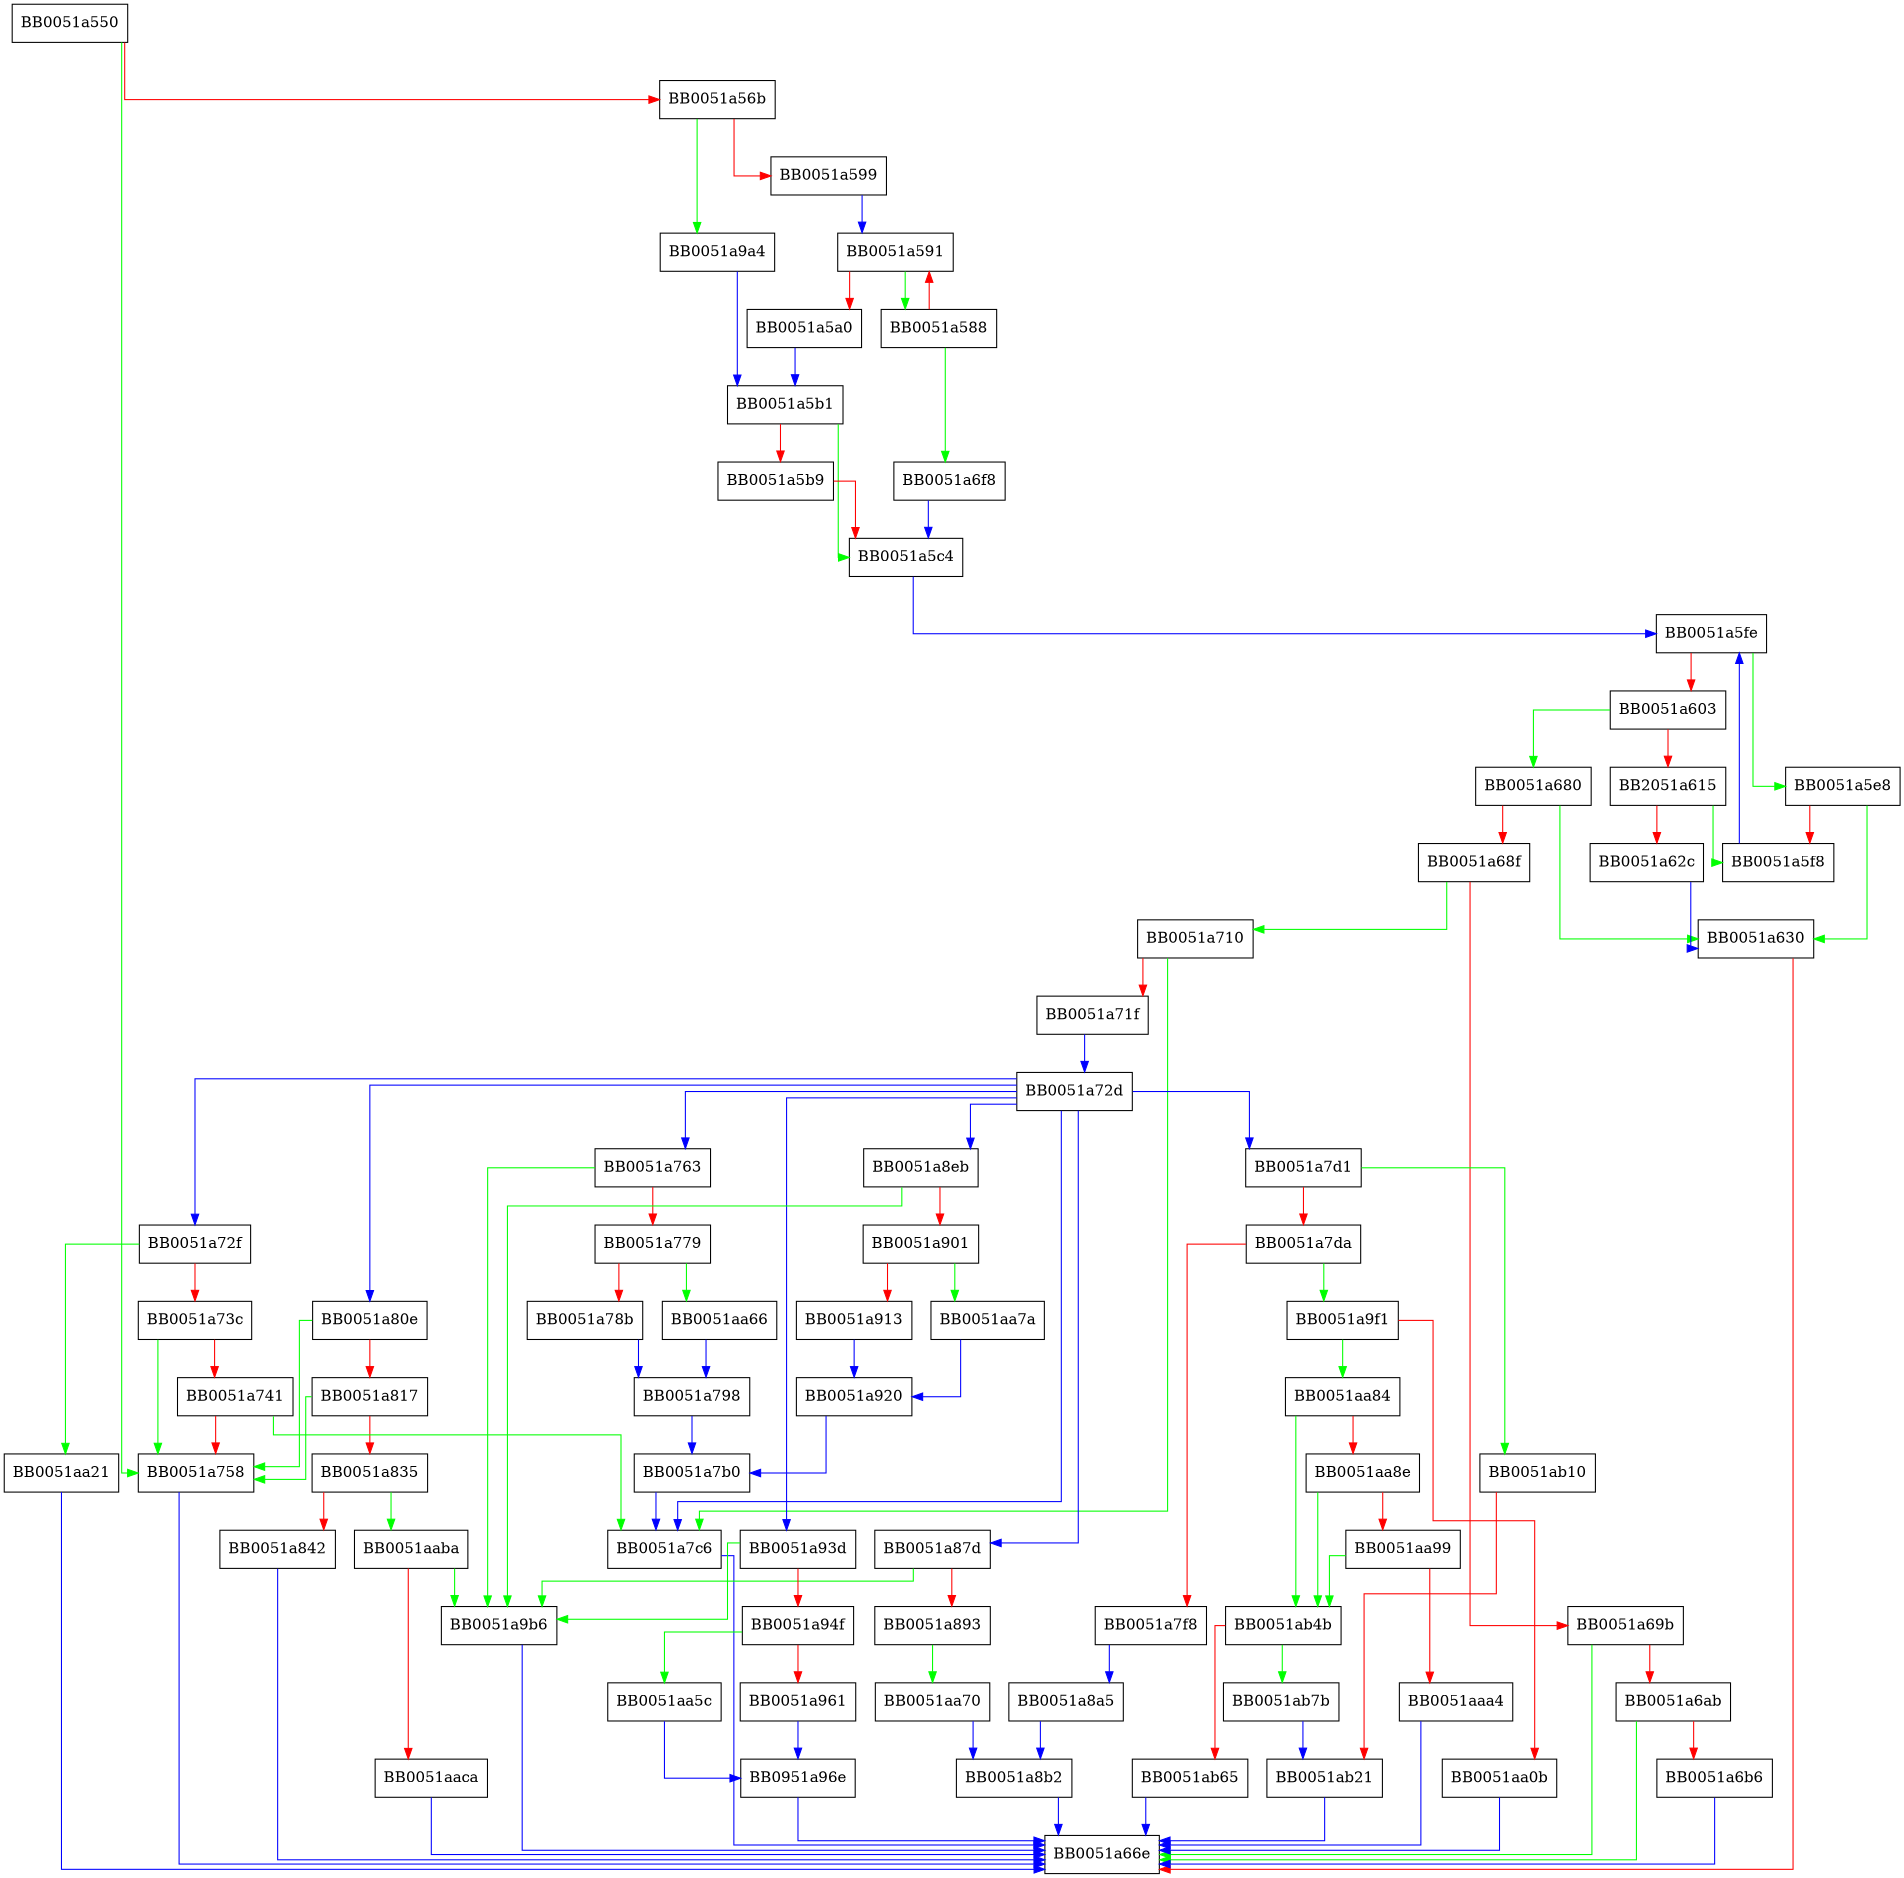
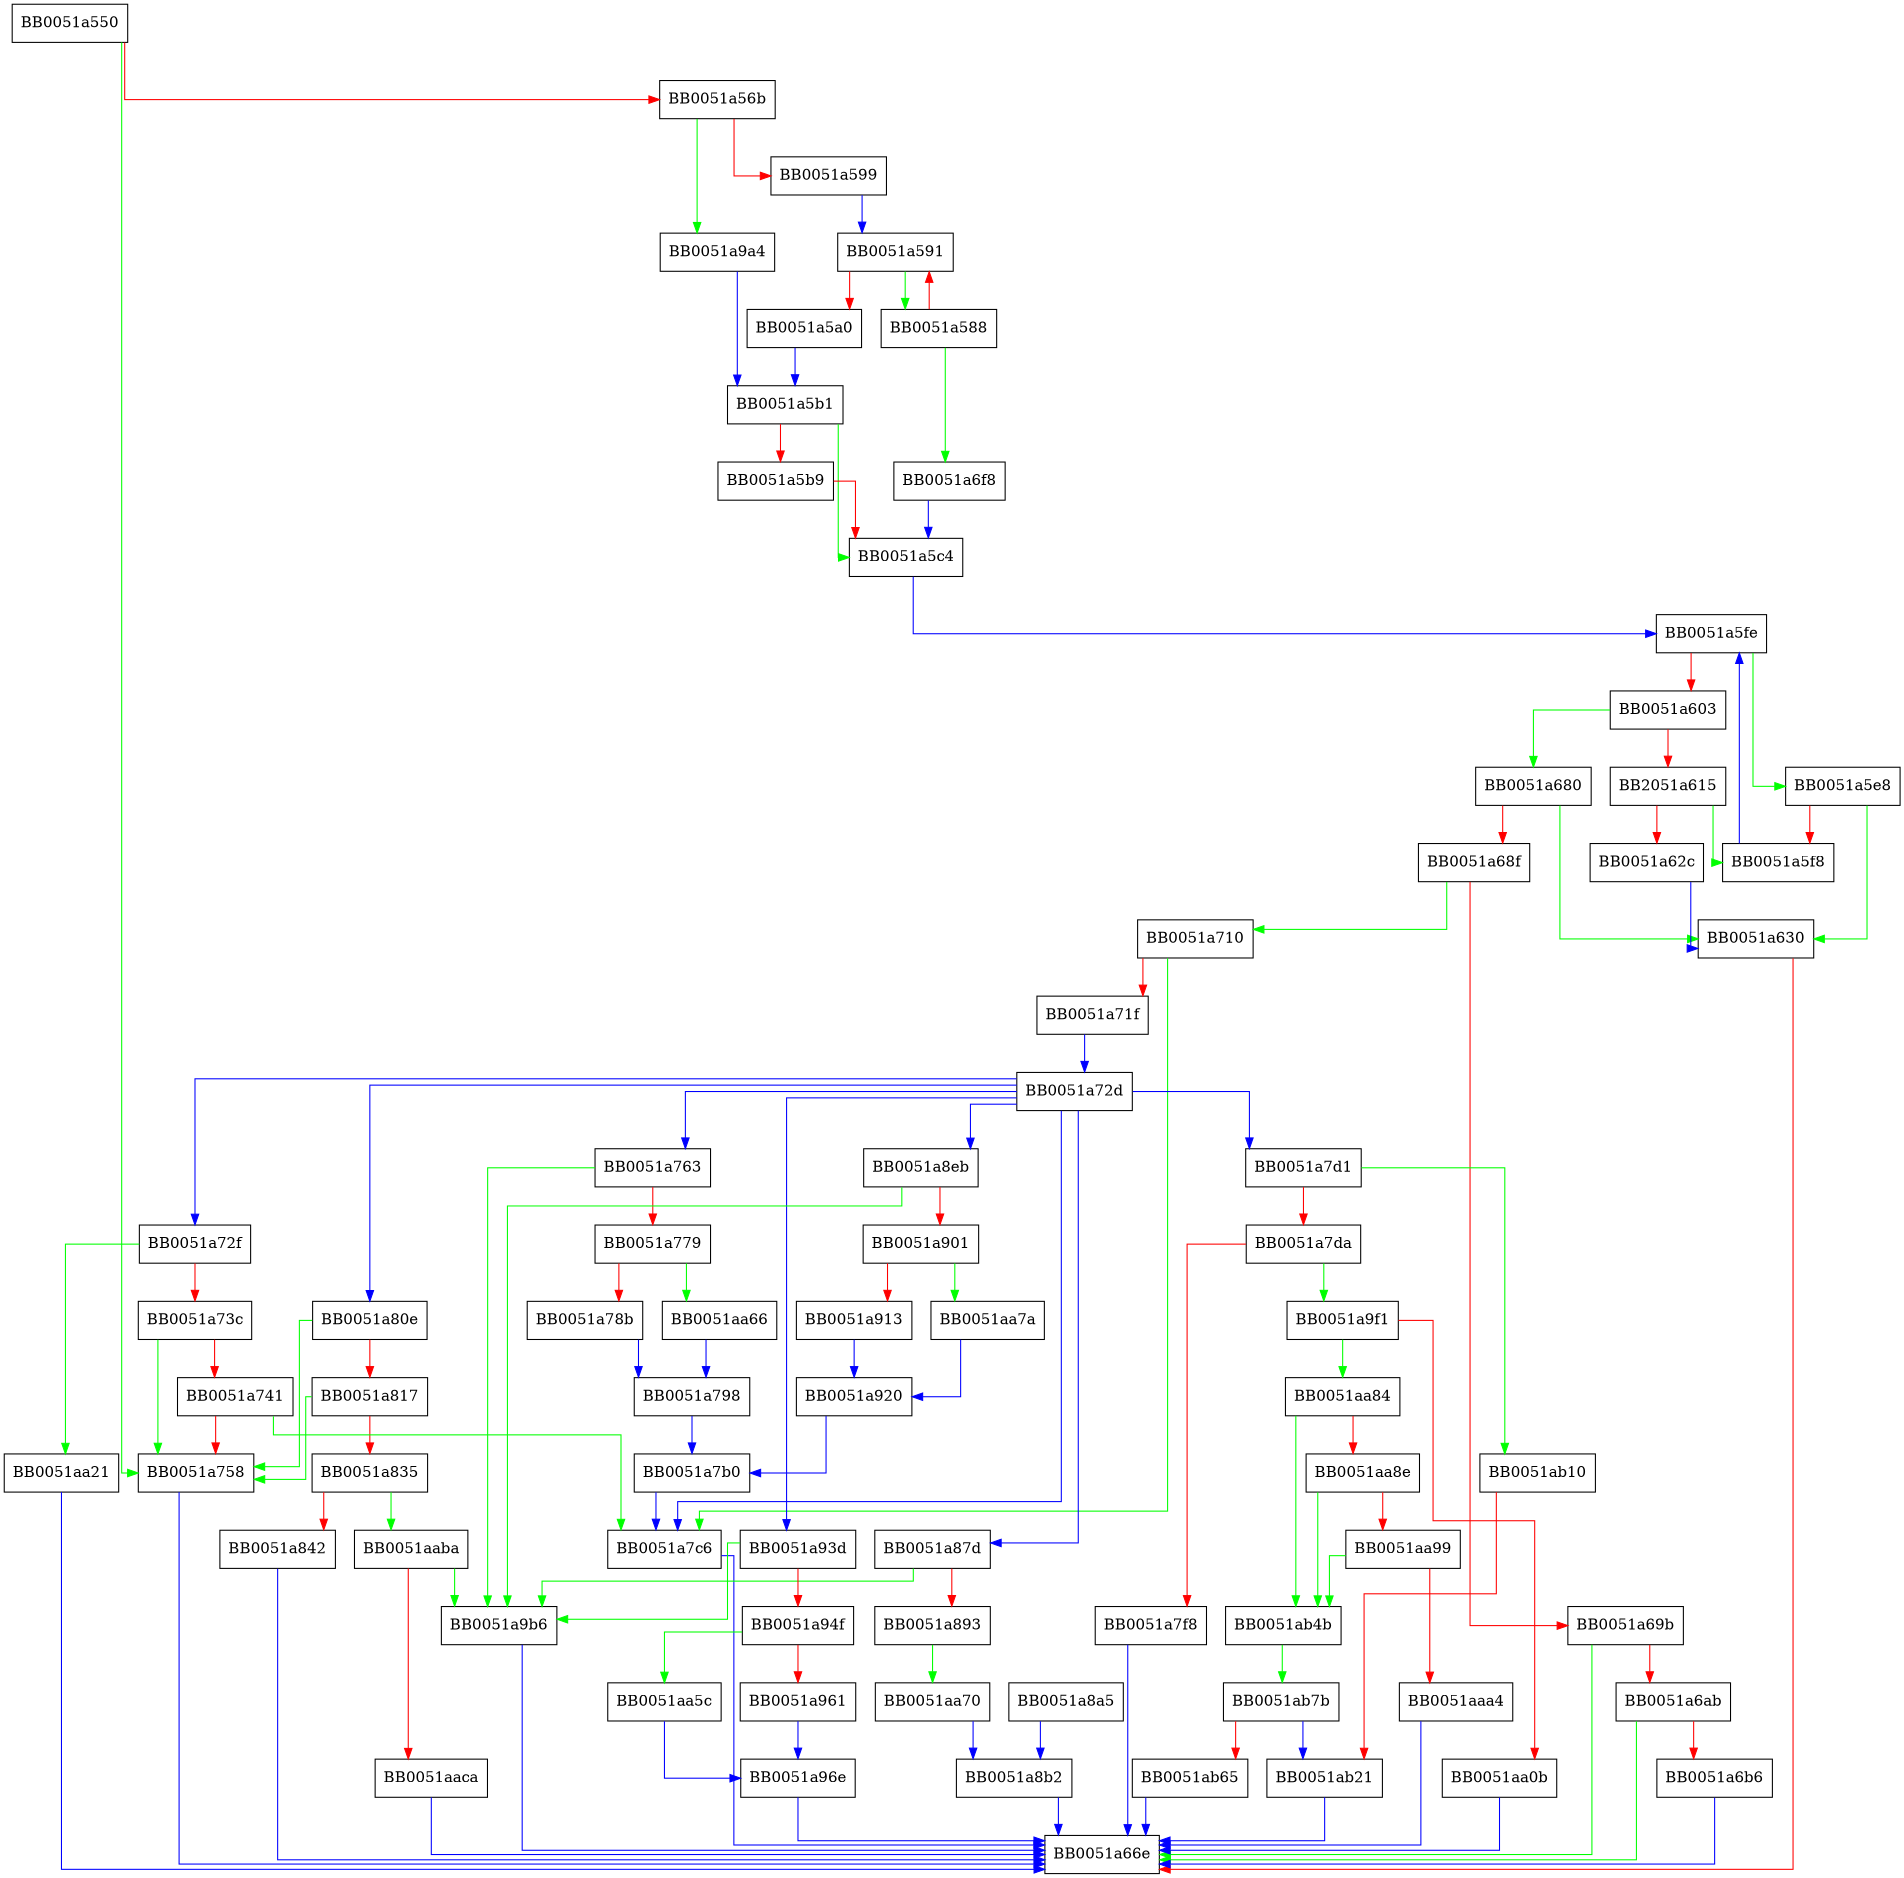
(1109, 1658) -> (1128, 1735)
(1215, 1682) -> (1236, 1735)
(798, 1778) -> (798, 1778)
